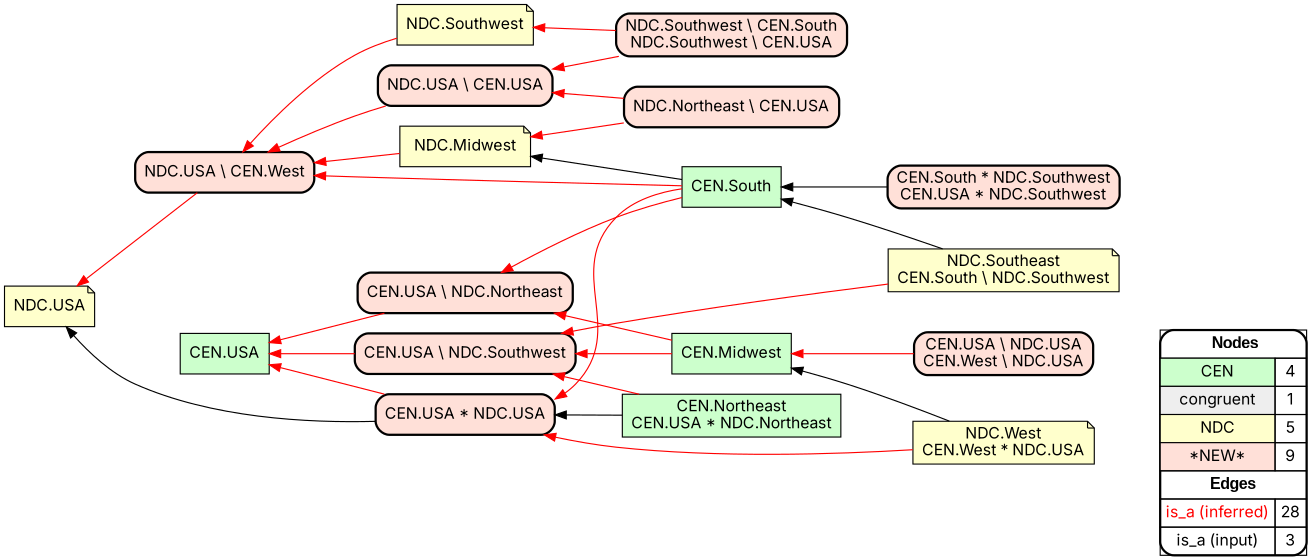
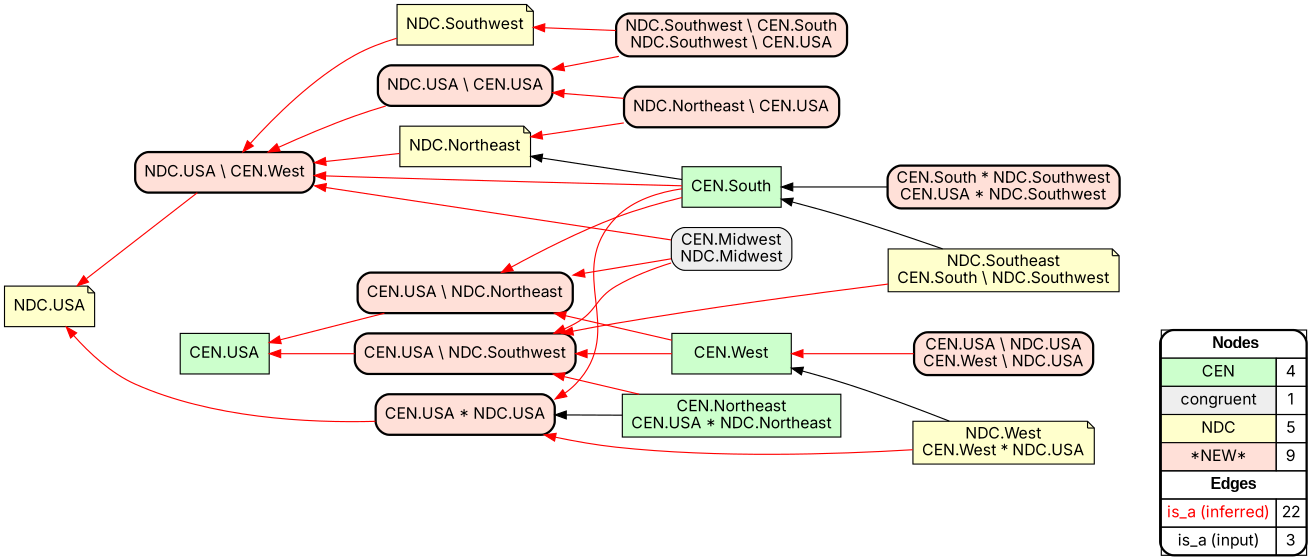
(465, 146) -> (465, 146)
none -> (732, 249)
(732, 354) -> (732, 354)
(332, 381) -> none
(214, 409) -> (214, 409)
(1291, 513) -> (1291, 513)
